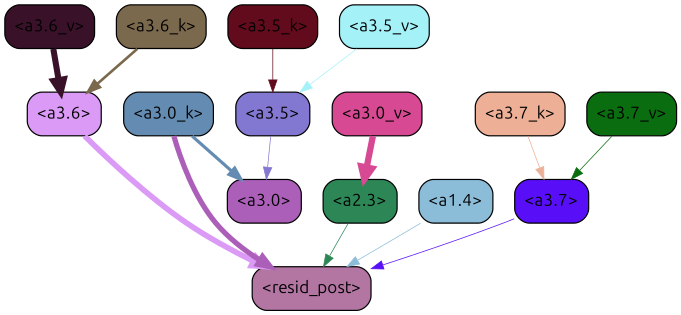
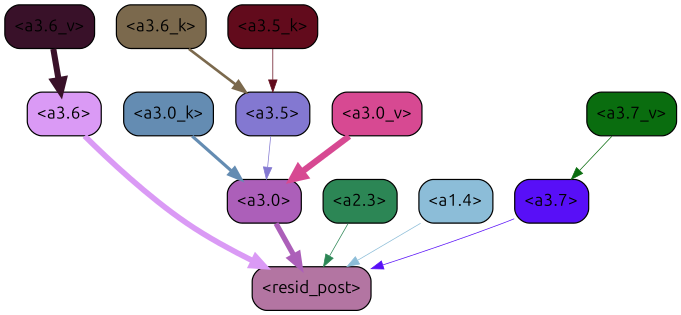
(384, 27) -> none
(117, 66) -> (212, 67)
(520, 114) -> none
(370, 152) -> (325, 154)
(204, 207) -> (285, 240)
